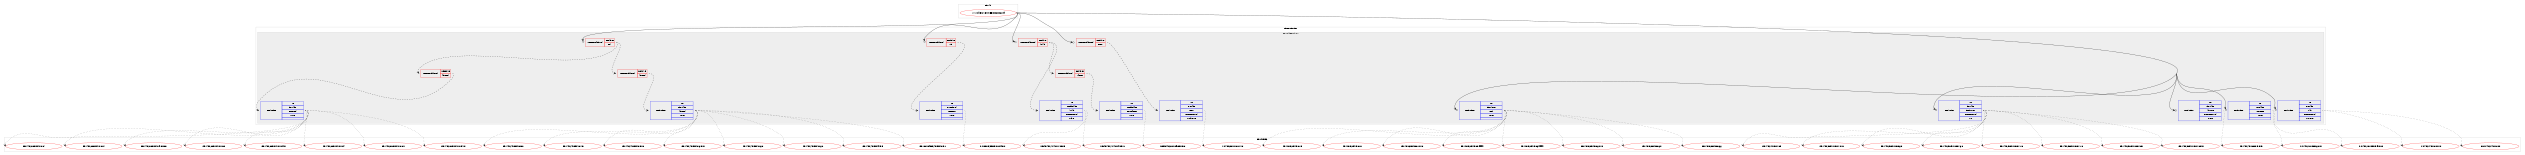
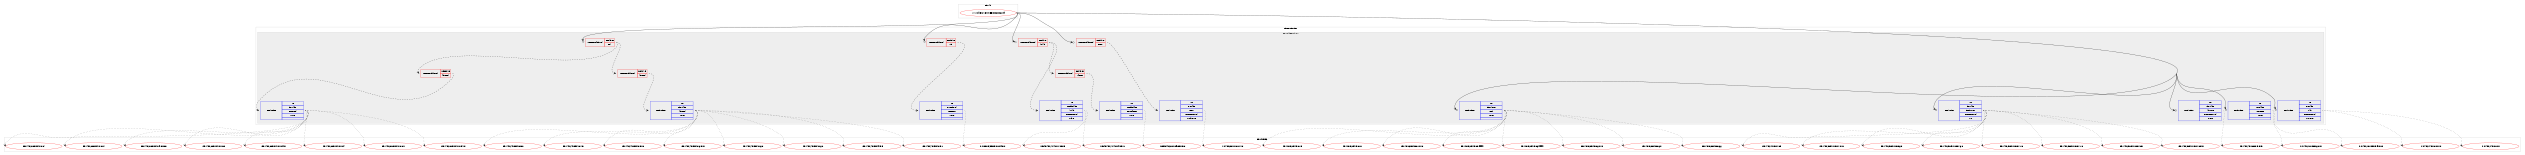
(933, 146) -> (933, 146)
(2491, 146) -> (2491, 146)
